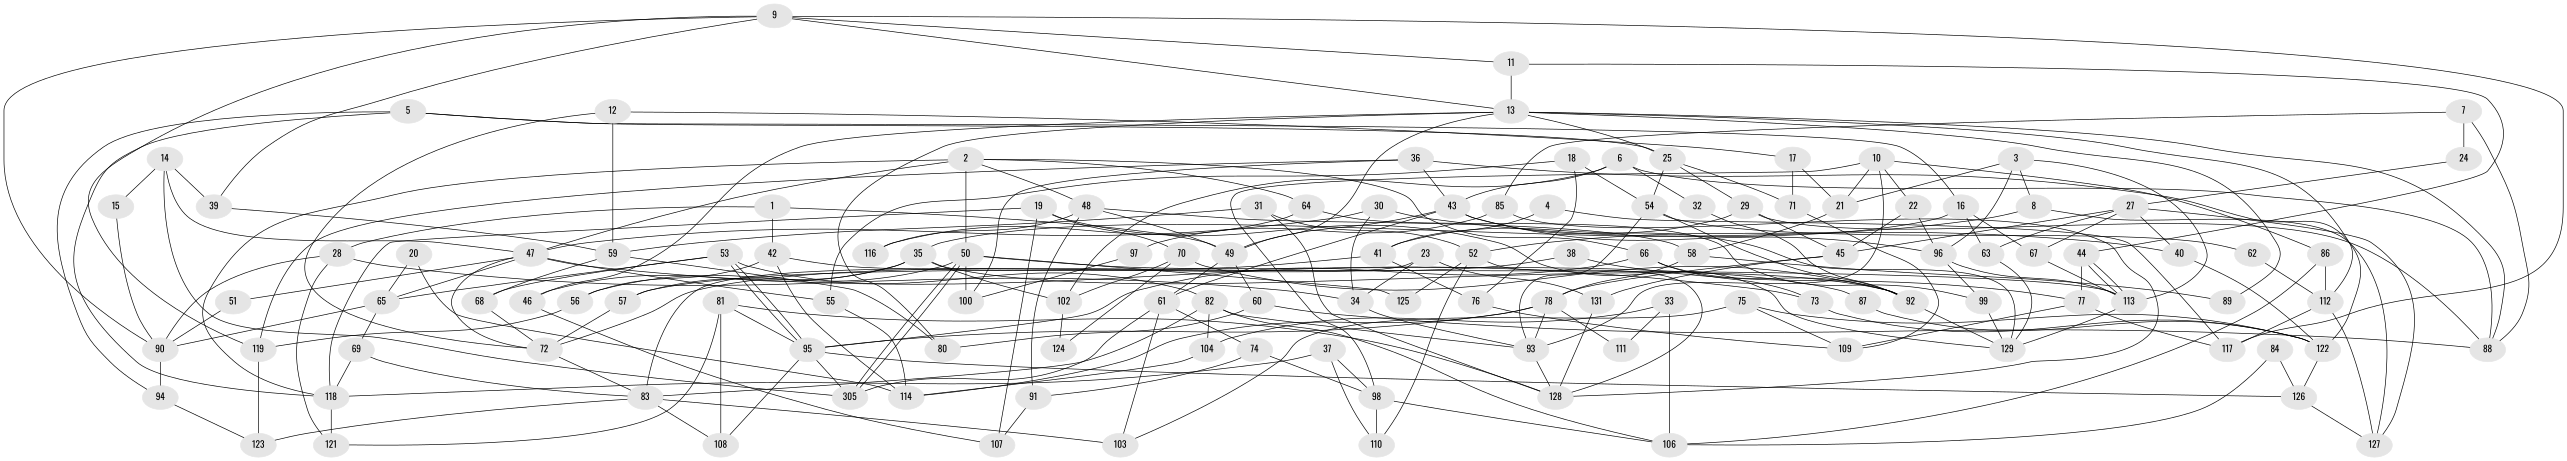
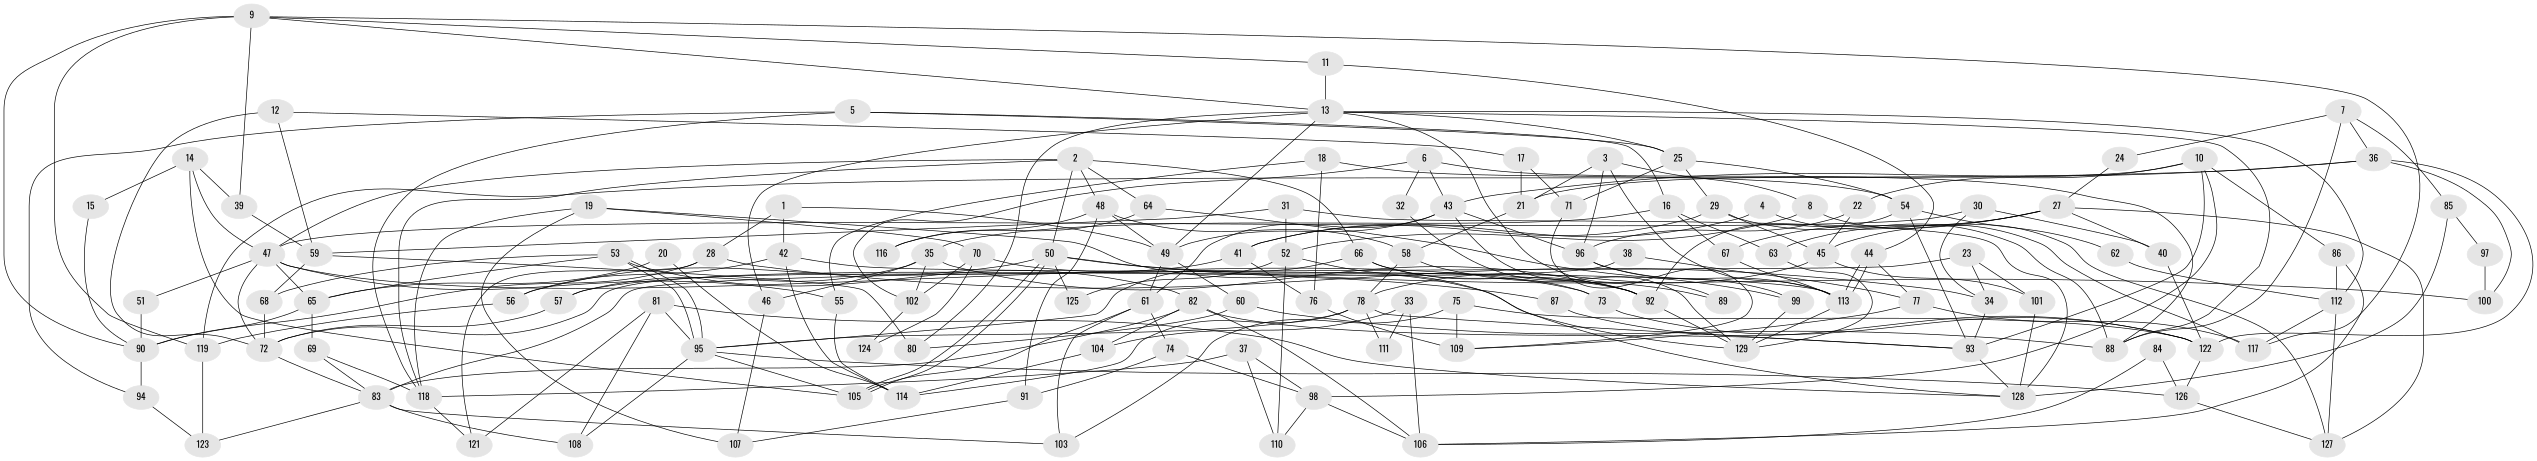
none -> (2359, 135)
(1597, 302) -> (2037, 302)
(850, 398) -> (855, 398)
